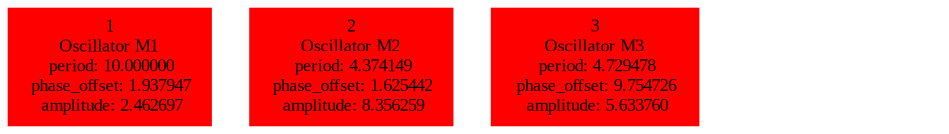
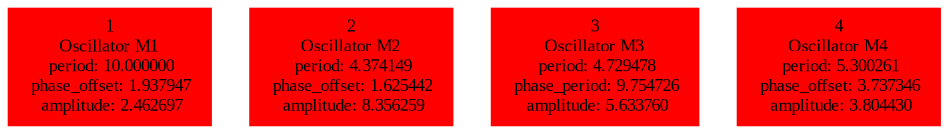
none -> (839, 67)
(595, 86) -> (595, 86)
